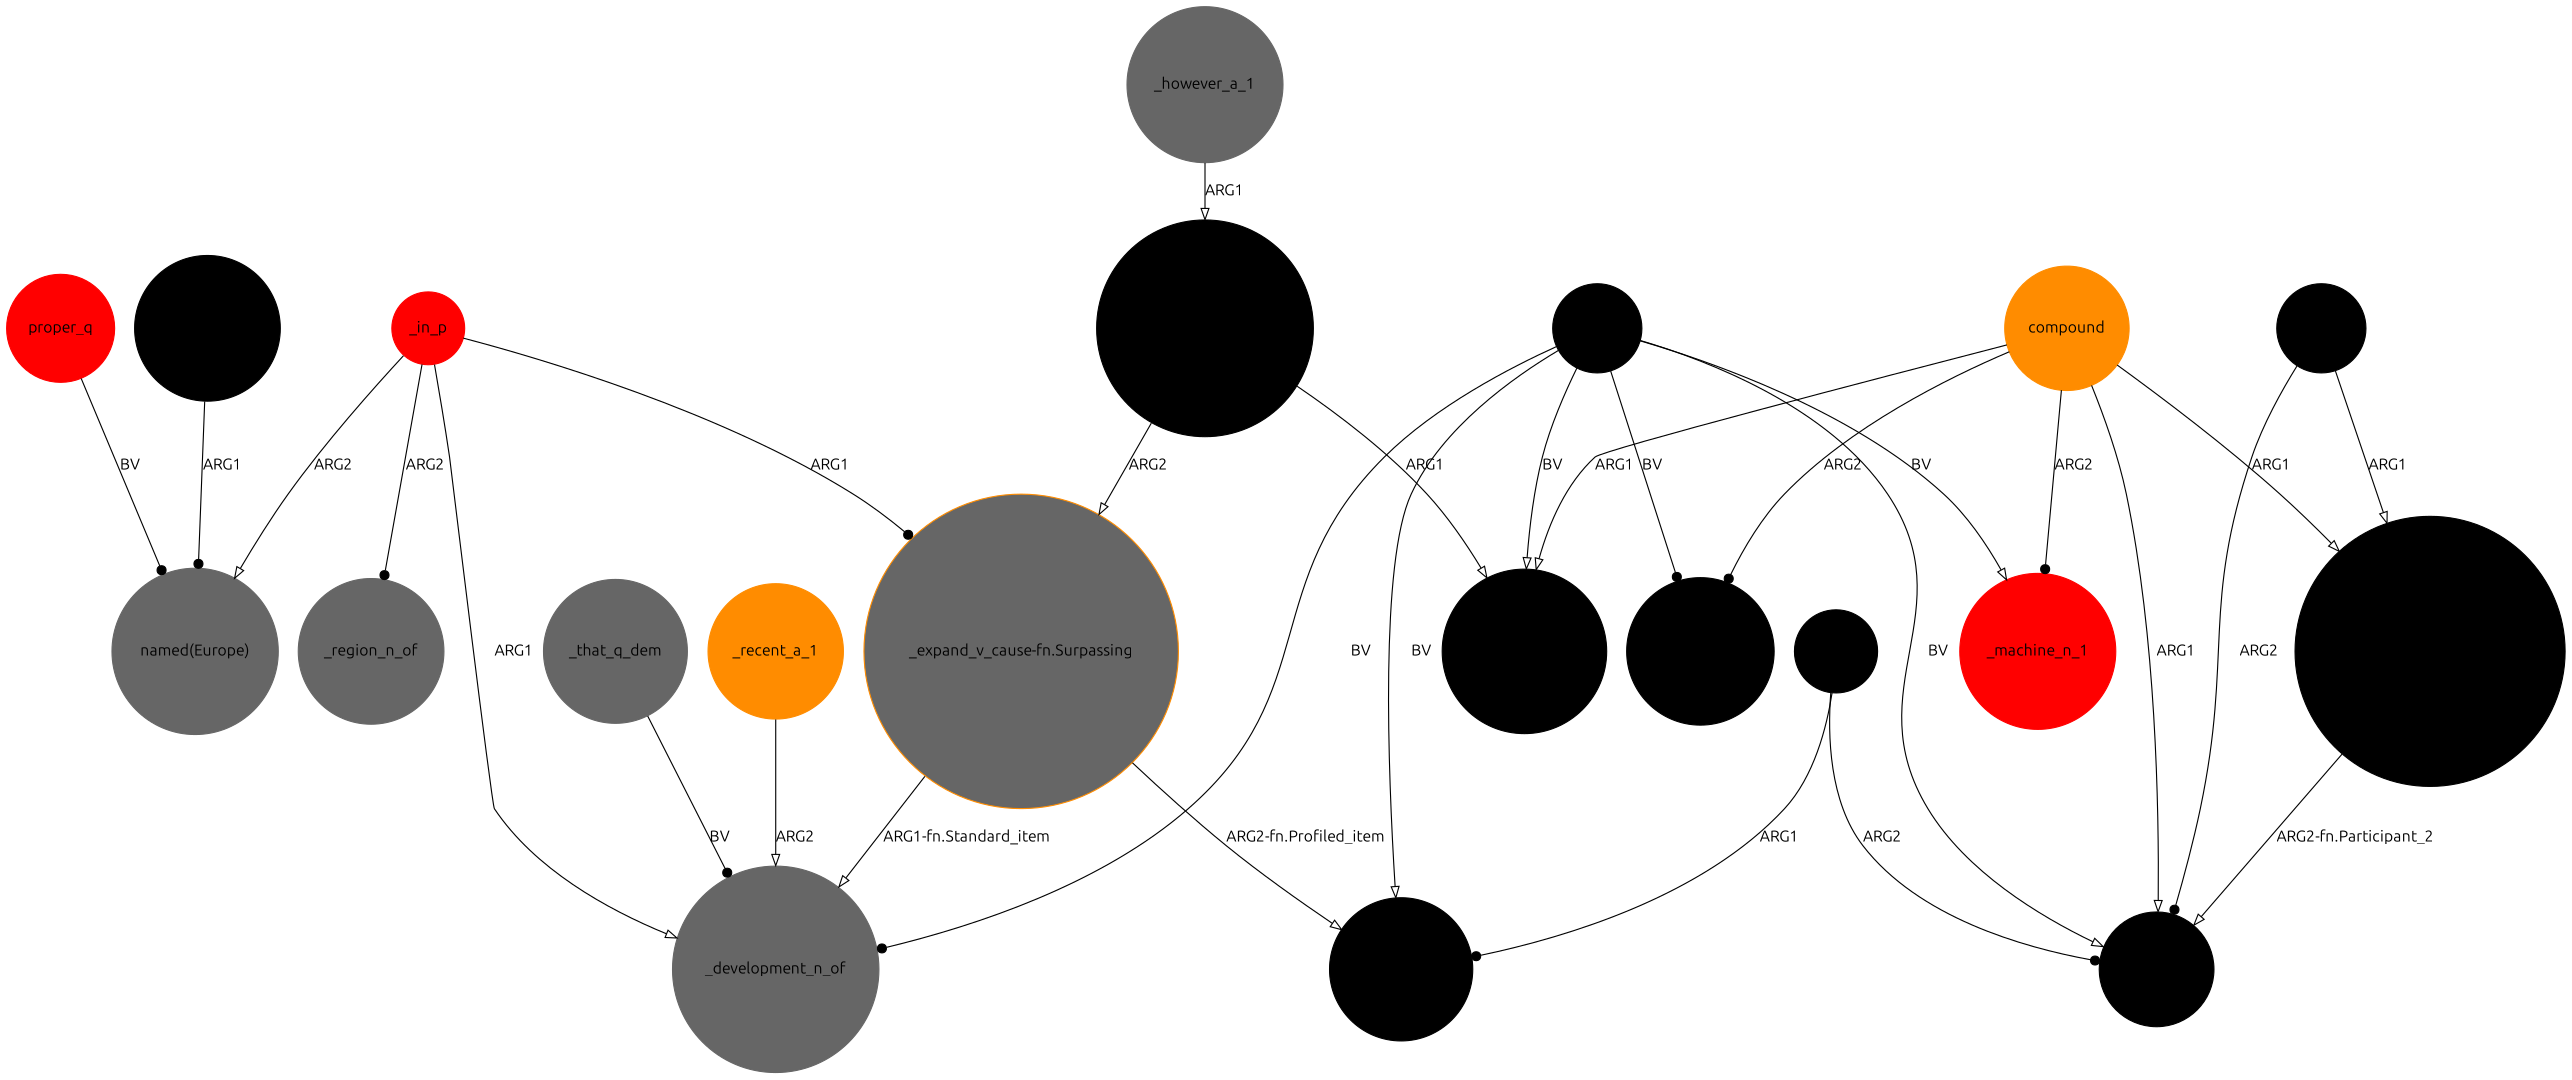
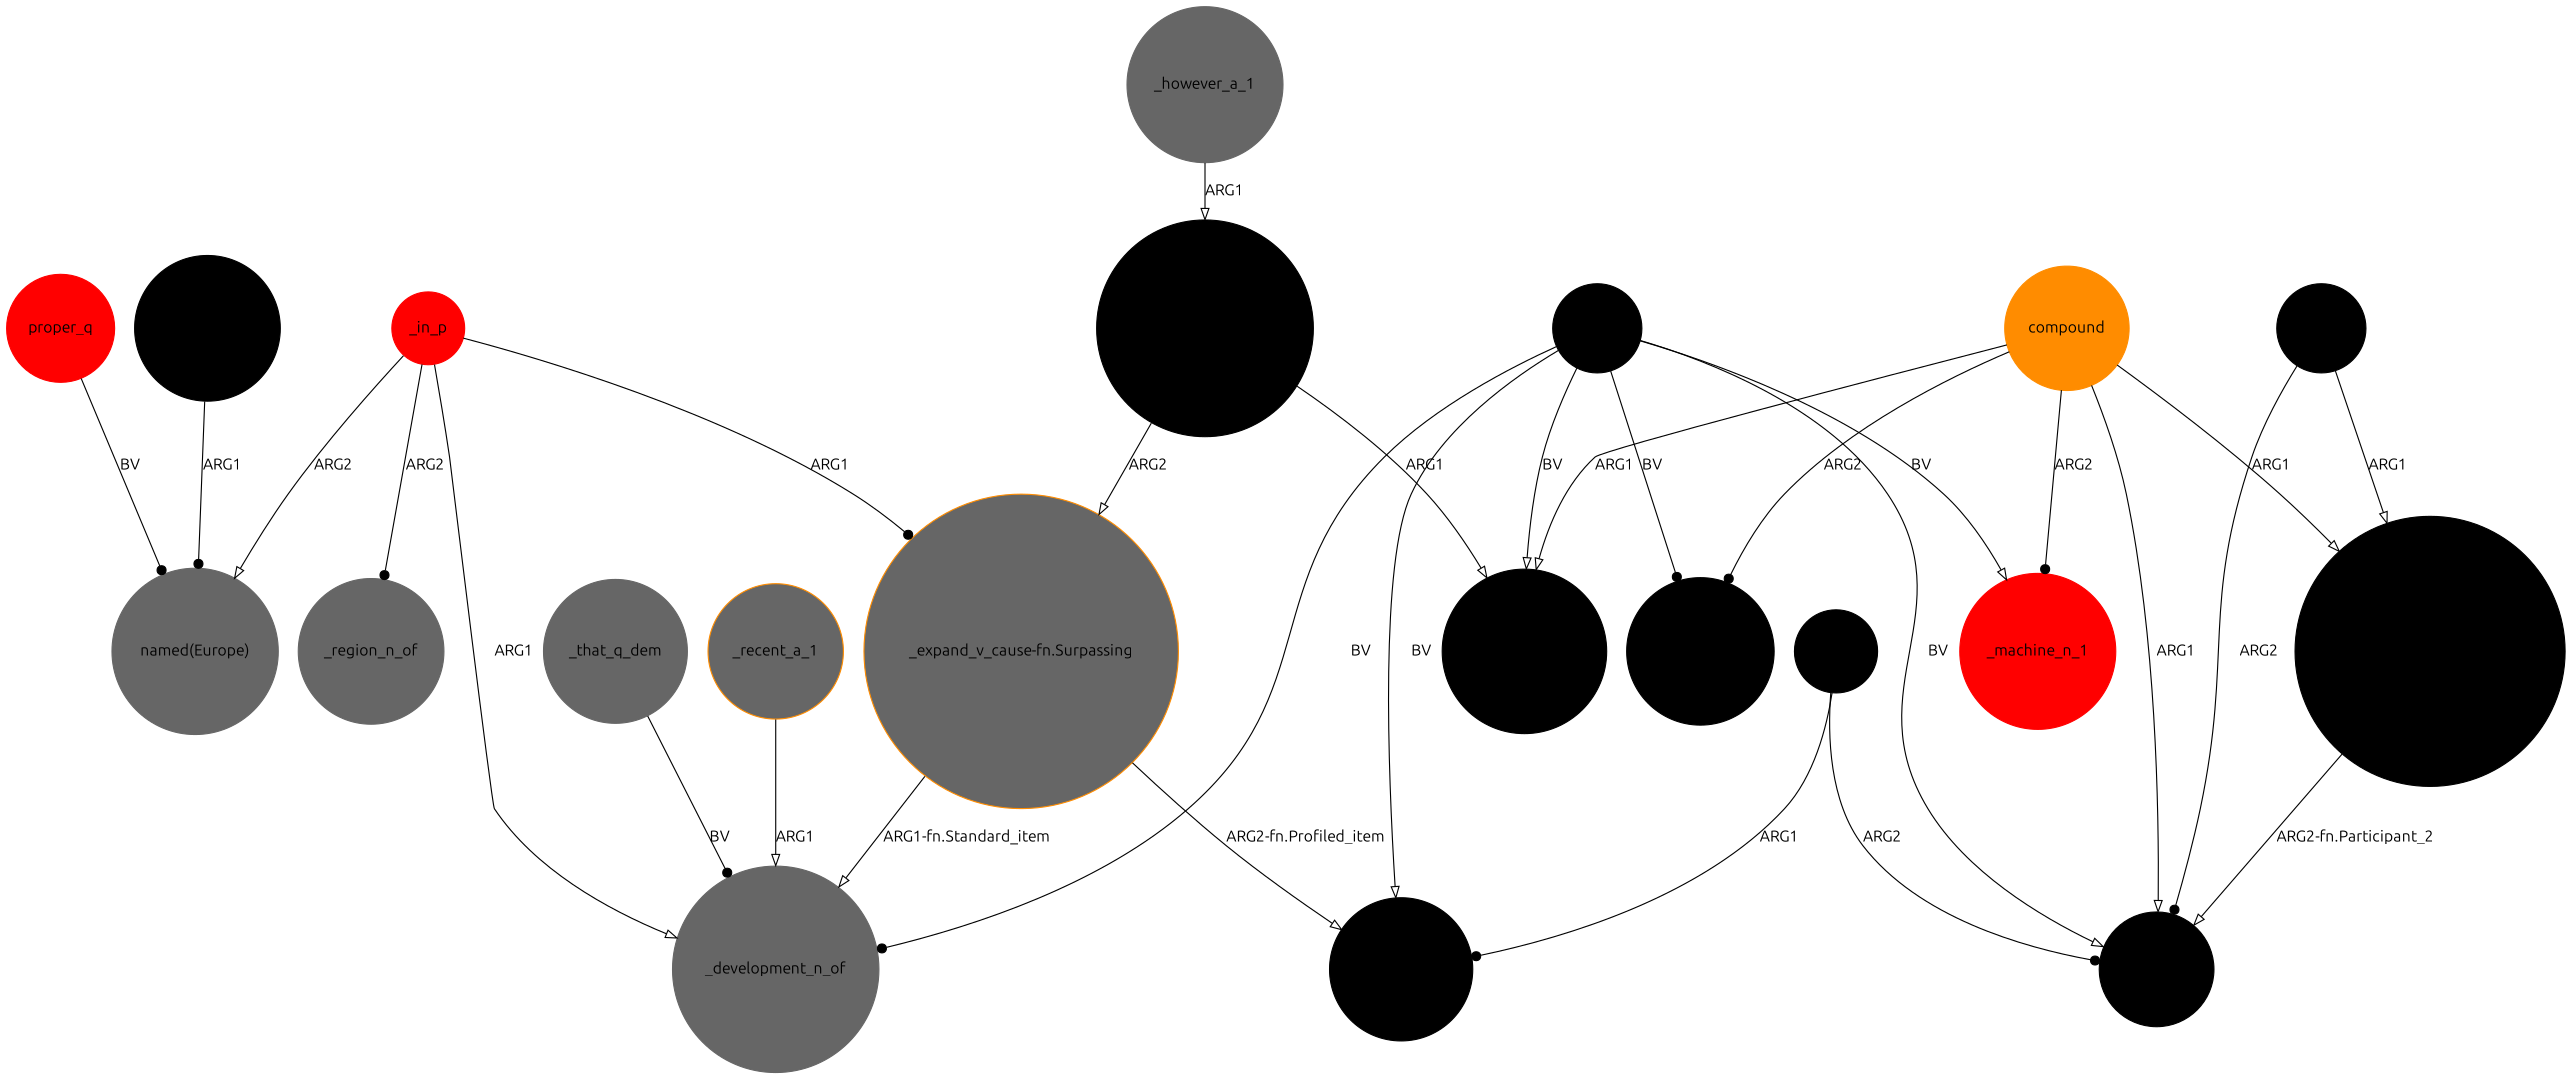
(776, 651) -> (776, 651)
(795, 837) -> (795, 837)
